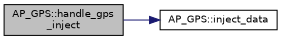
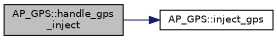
(219, 20) -> (217, 20)
